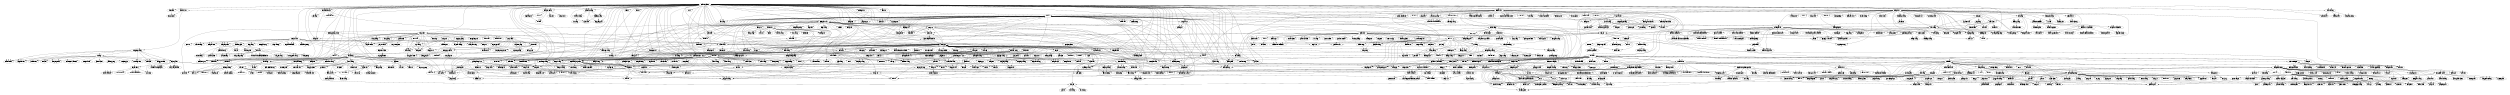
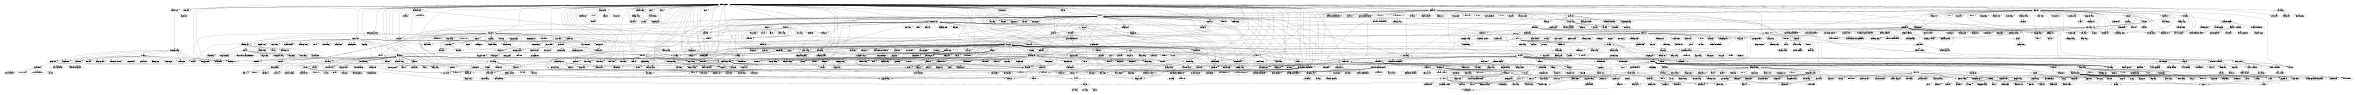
(981, 62) -> none
(282, 73) -> (357, 73)
